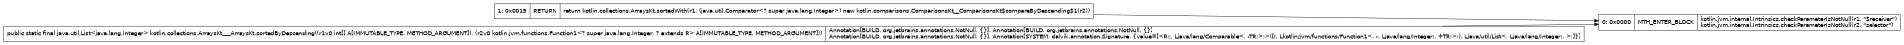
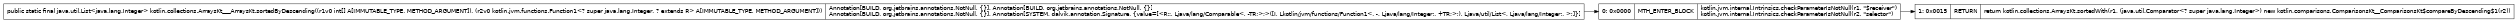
(1344, 18) -> (1906, 12)
